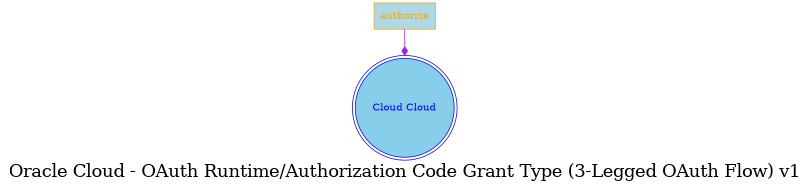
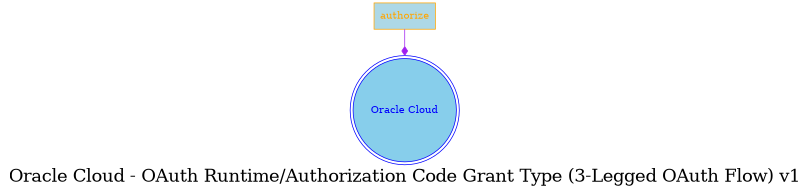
(405, 108) -> (405, 110)
